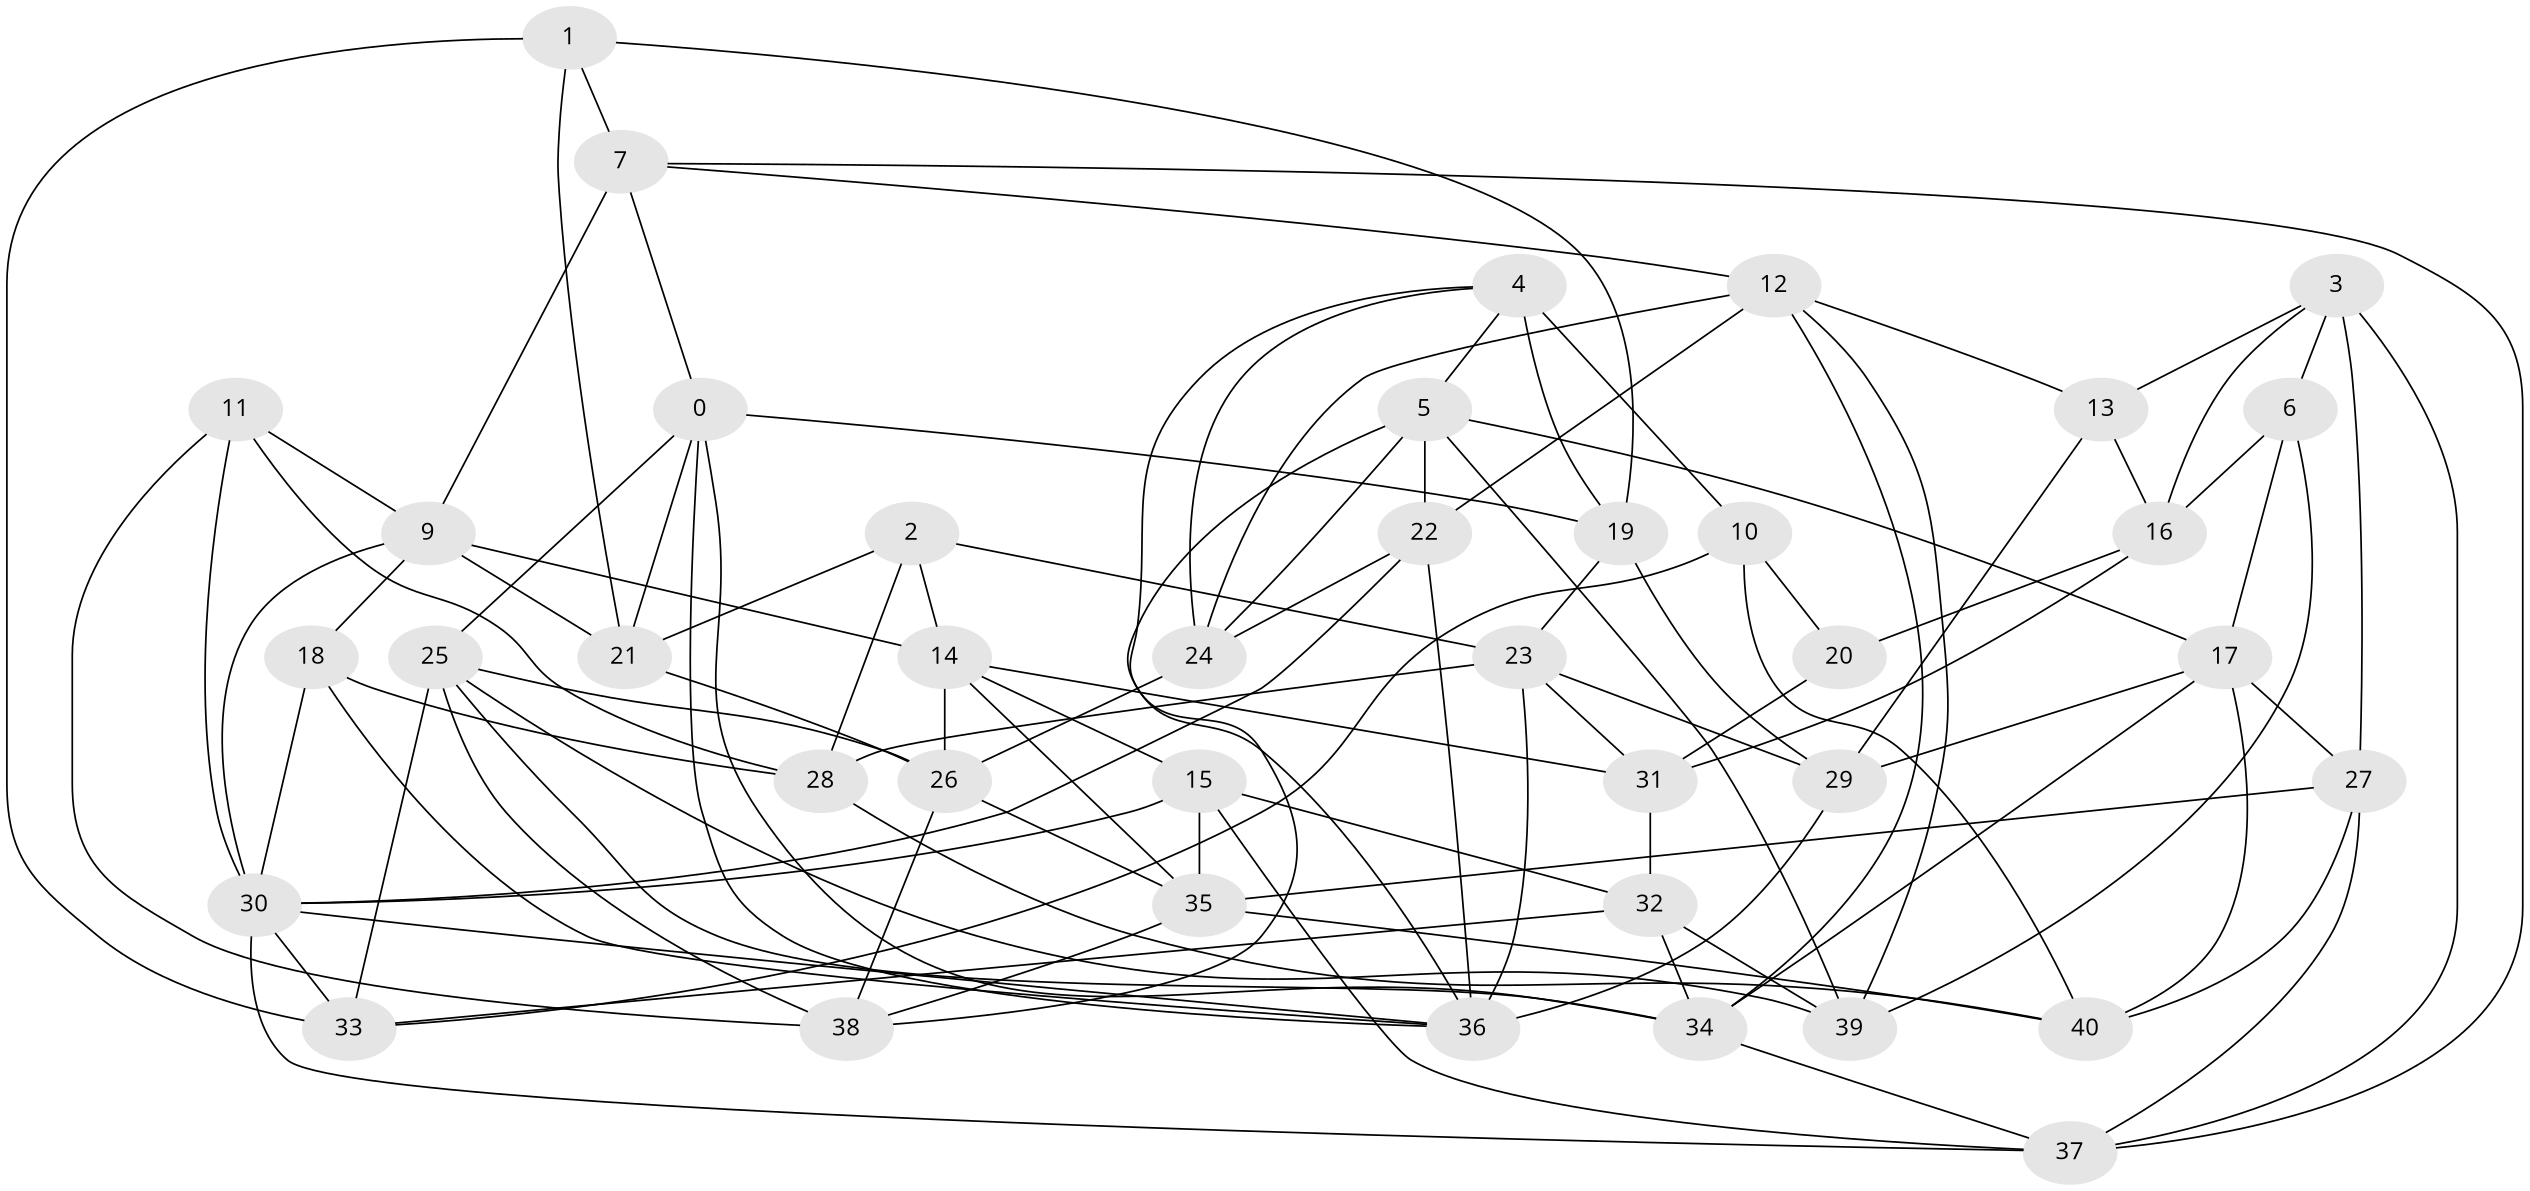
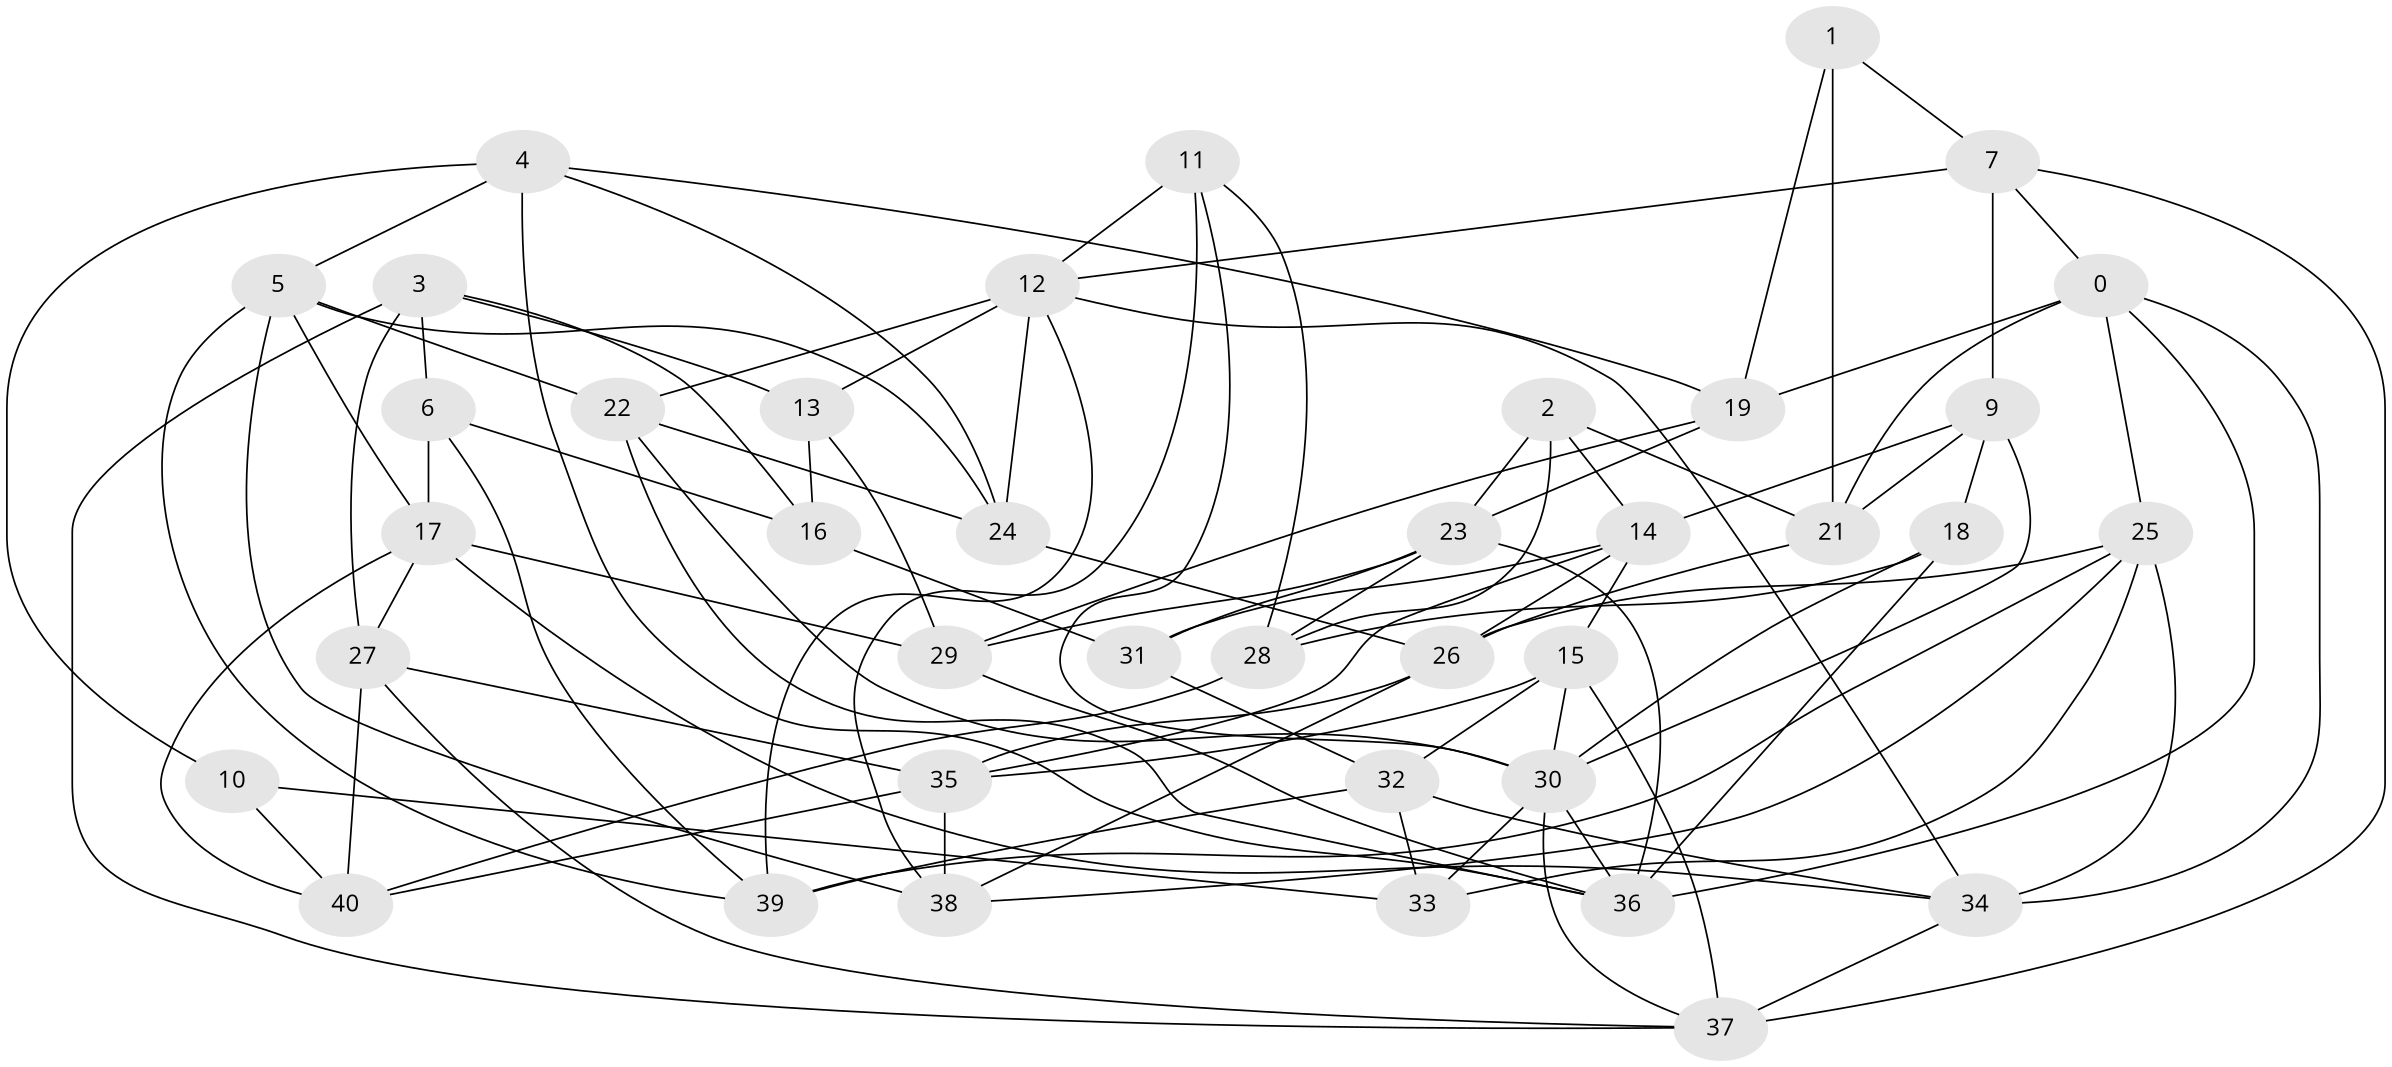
(7, 426) -> none
(332, 471) -> (1112, 224)
(1840, 657) -> none
